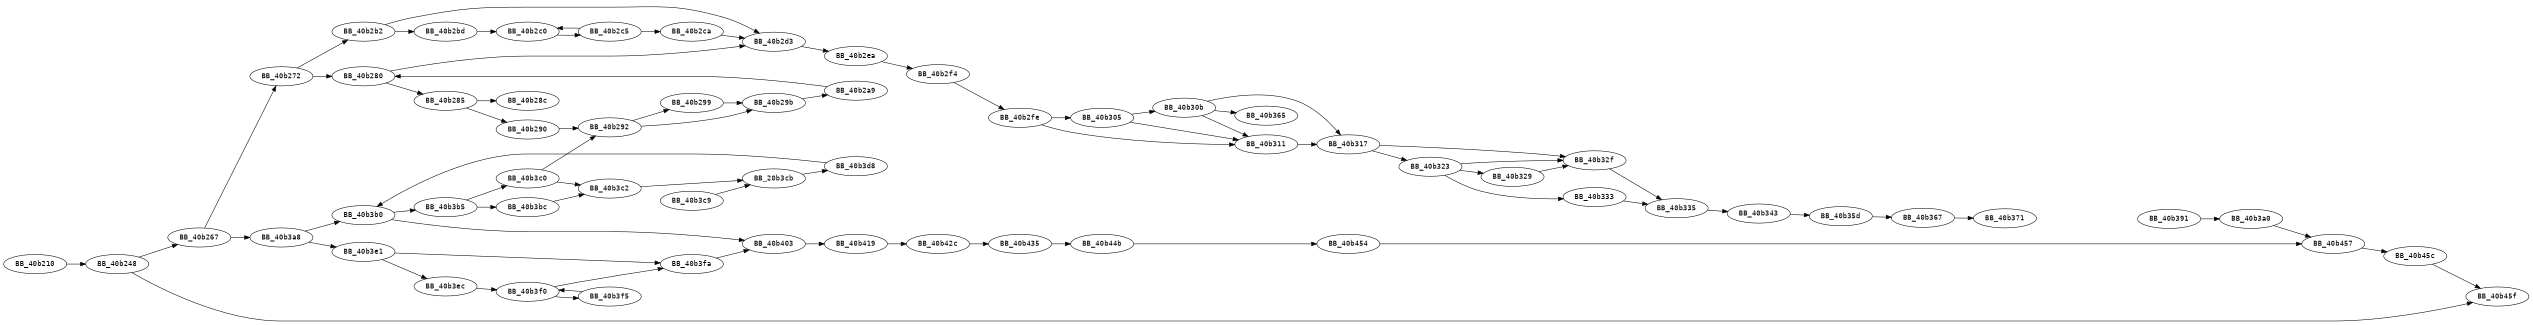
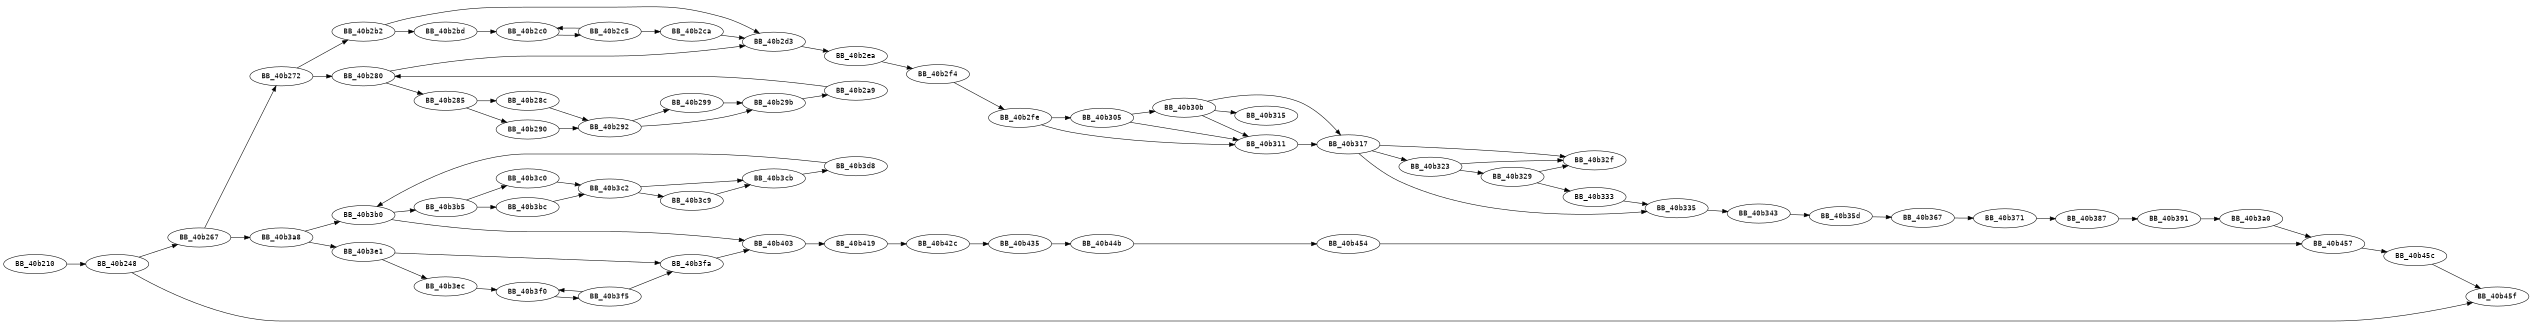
(1266, 116) -> (1266, 116)
(561, 157) -> (566, 113)
(774, 178) -> (774, 178)
(1633, 183) -> (1494, 208)
none -> (648, 194)
(1500, 195) -> (1551, 186)
none -> (2087, 219)
(606, 277) -> (648, 281)
